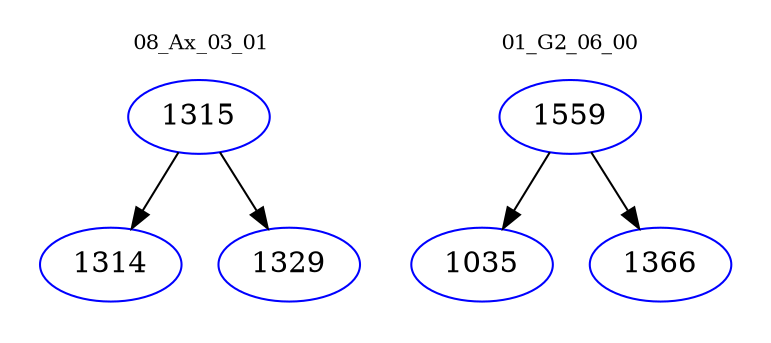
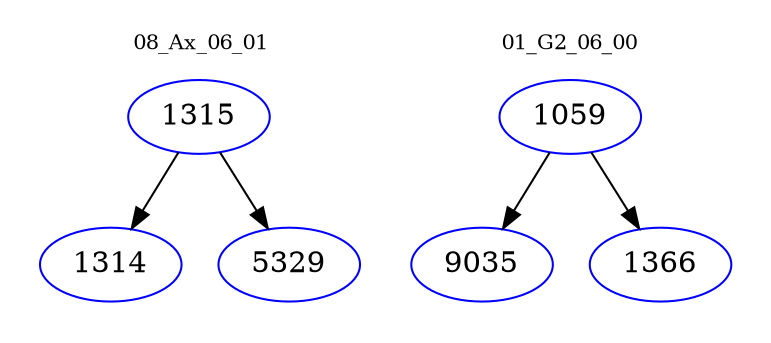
(201, 44) -> (201, 44)
(570, 117) -> (570, 117)
(289, 265) -> (289, 265)
(482, 265) -> (482, 265)
